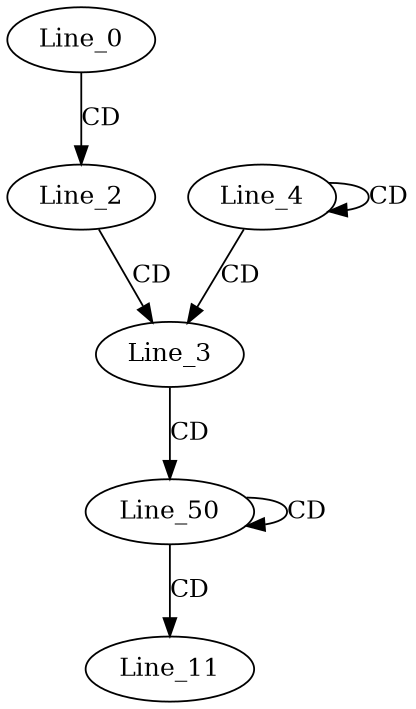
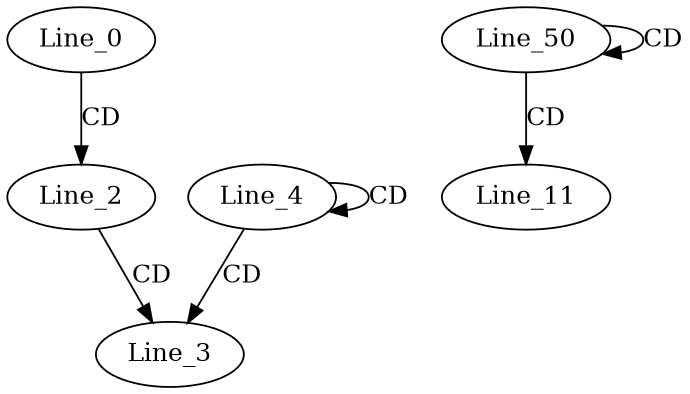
(170, 424) -> none
